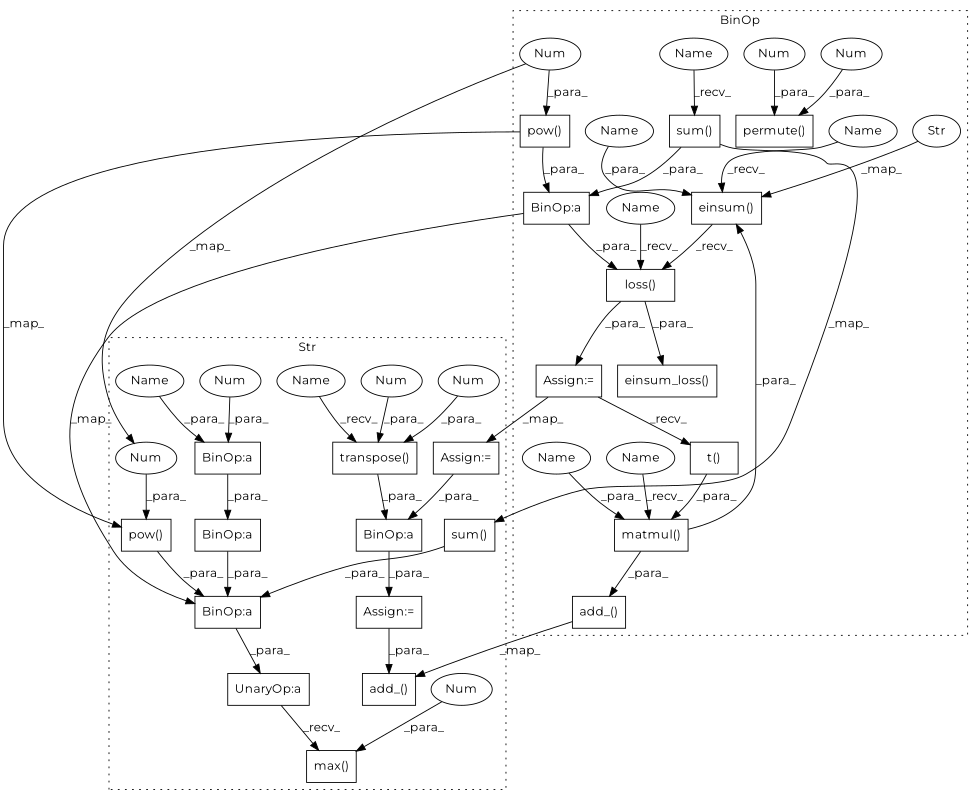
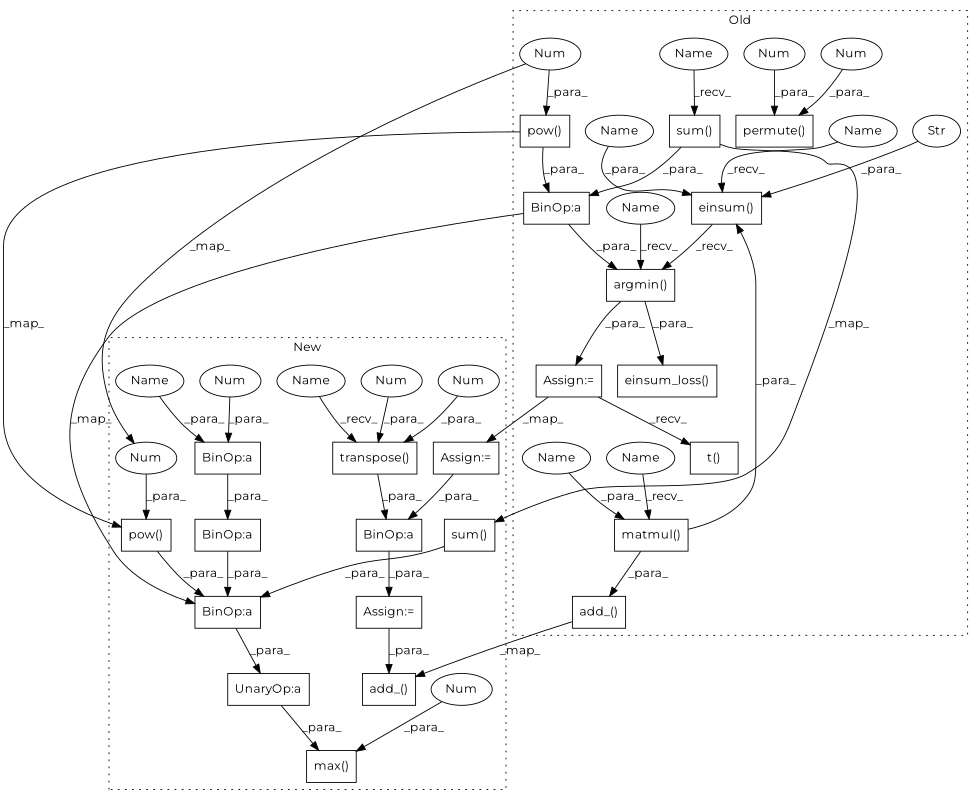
(740, 21) -> (740, 21)
(882, 170) -> (882, 170)
(641, 285) -> (641, 285)
(307, 348) -> (307, 348)
(694, 495) -> none
(322, 728) -> (322, 728)
